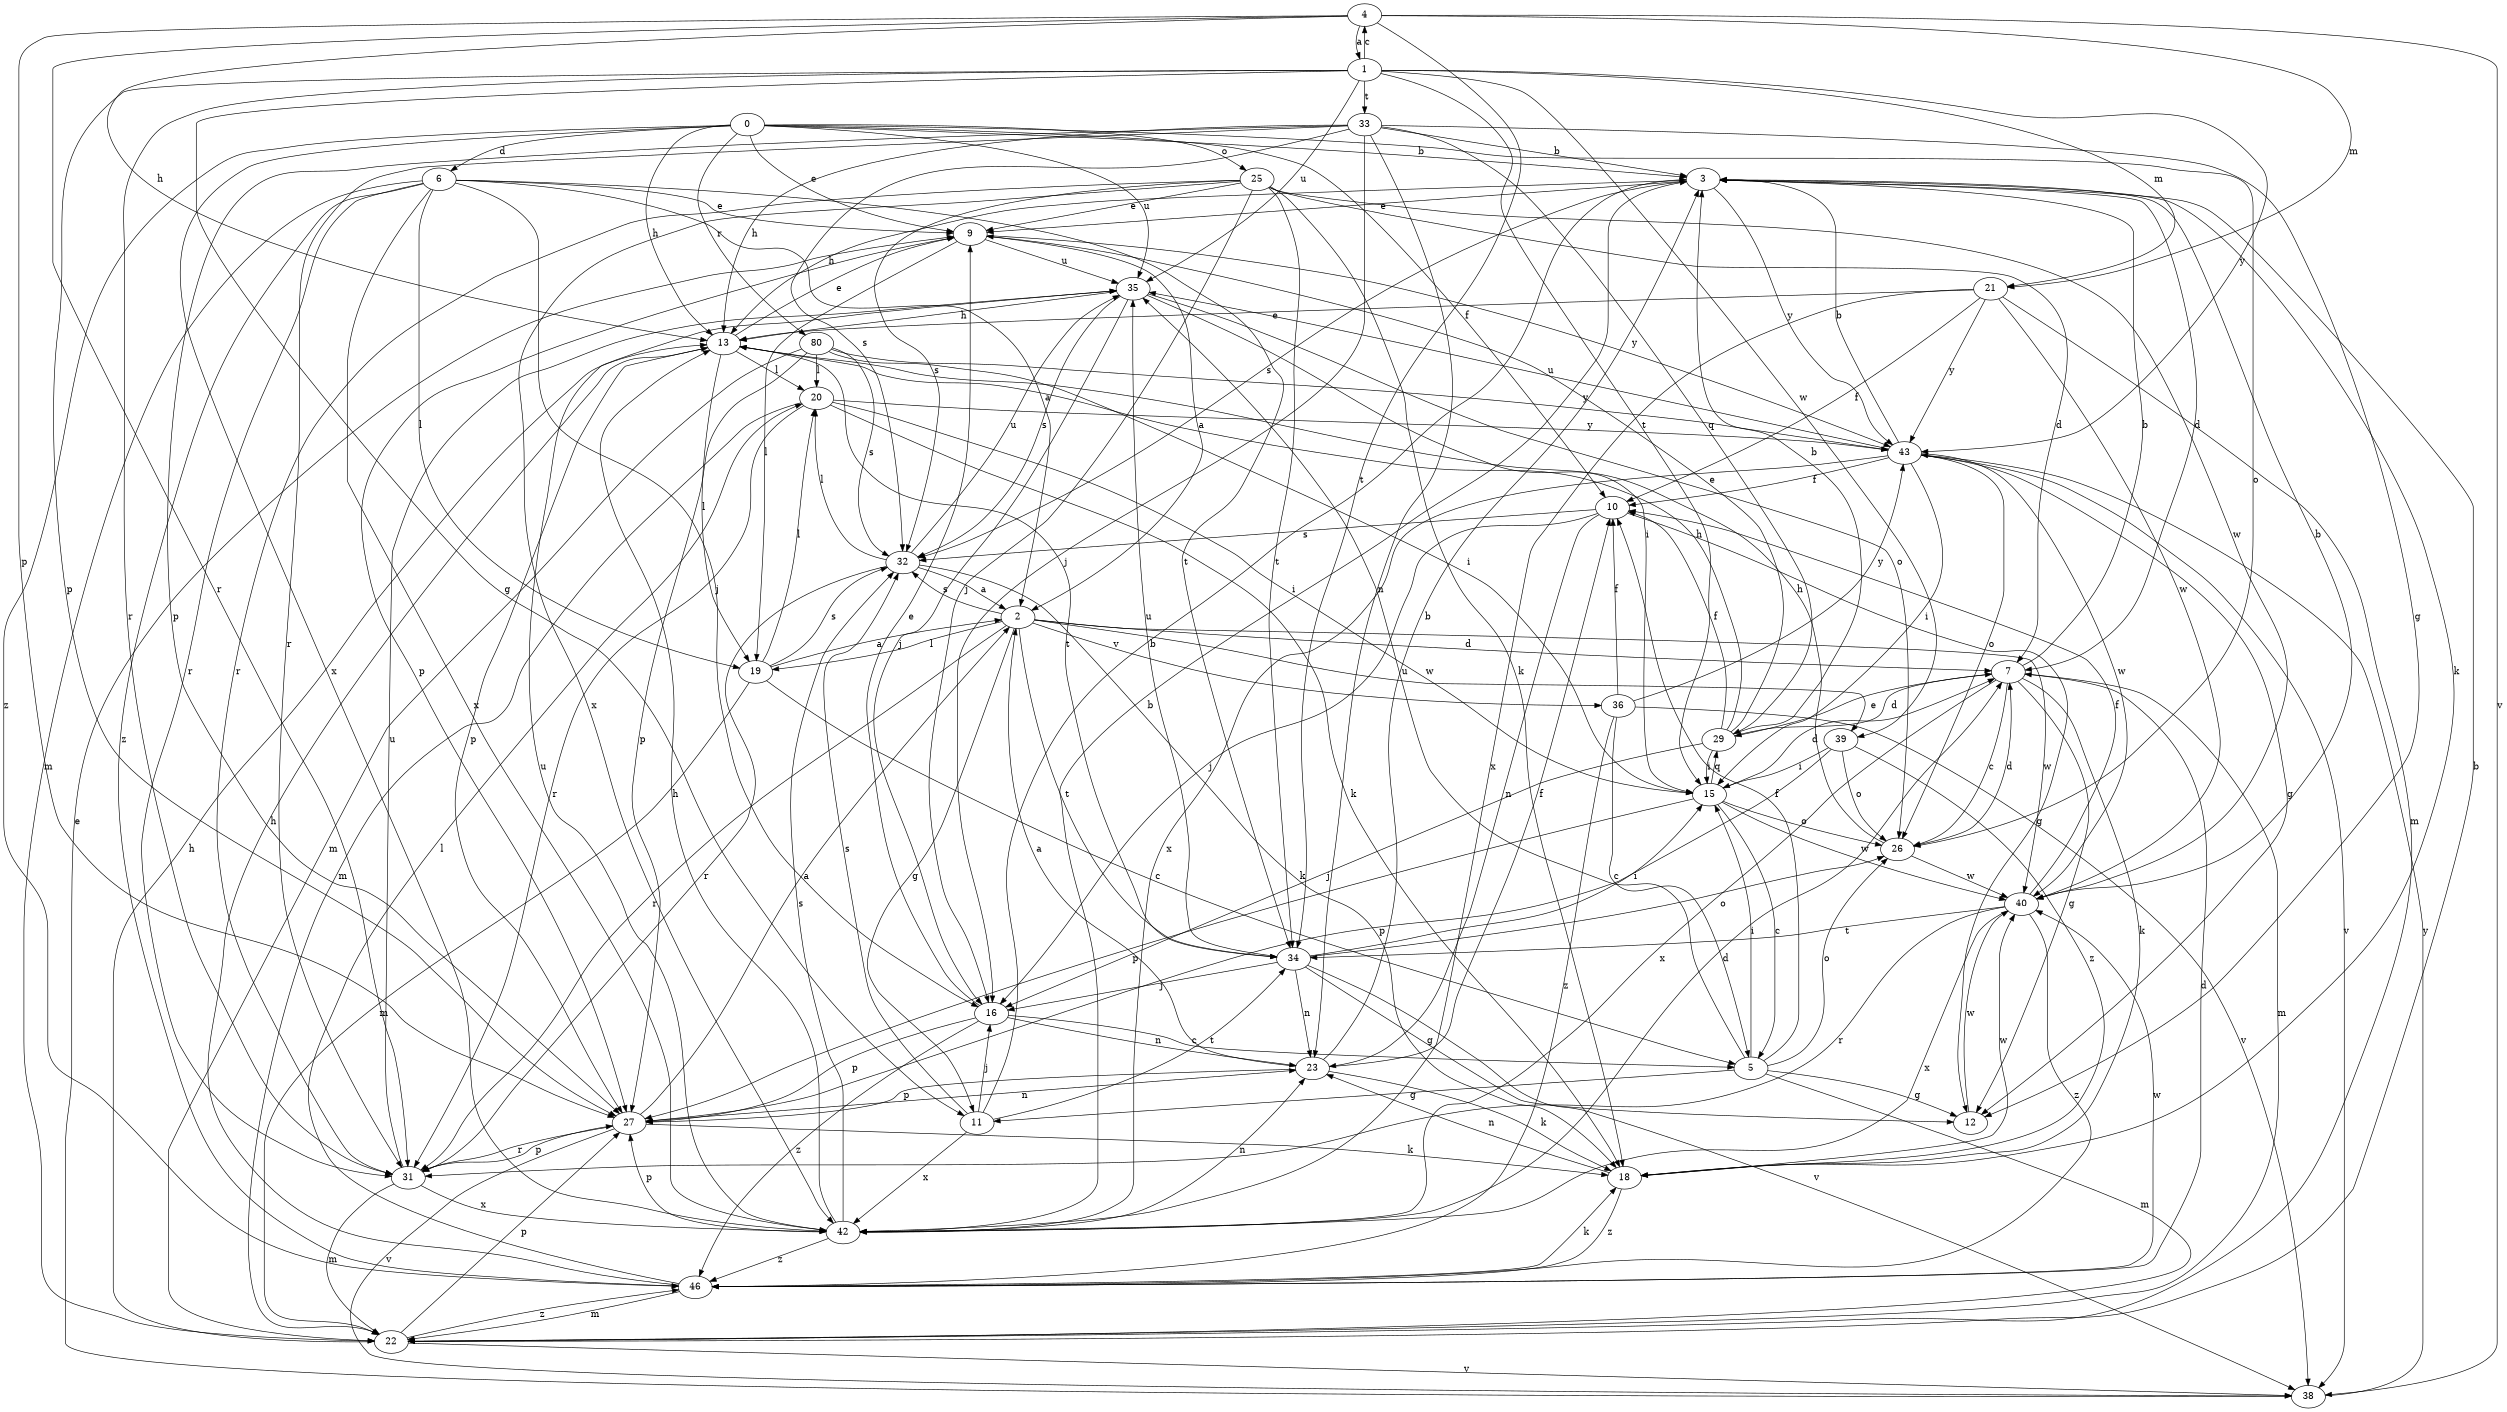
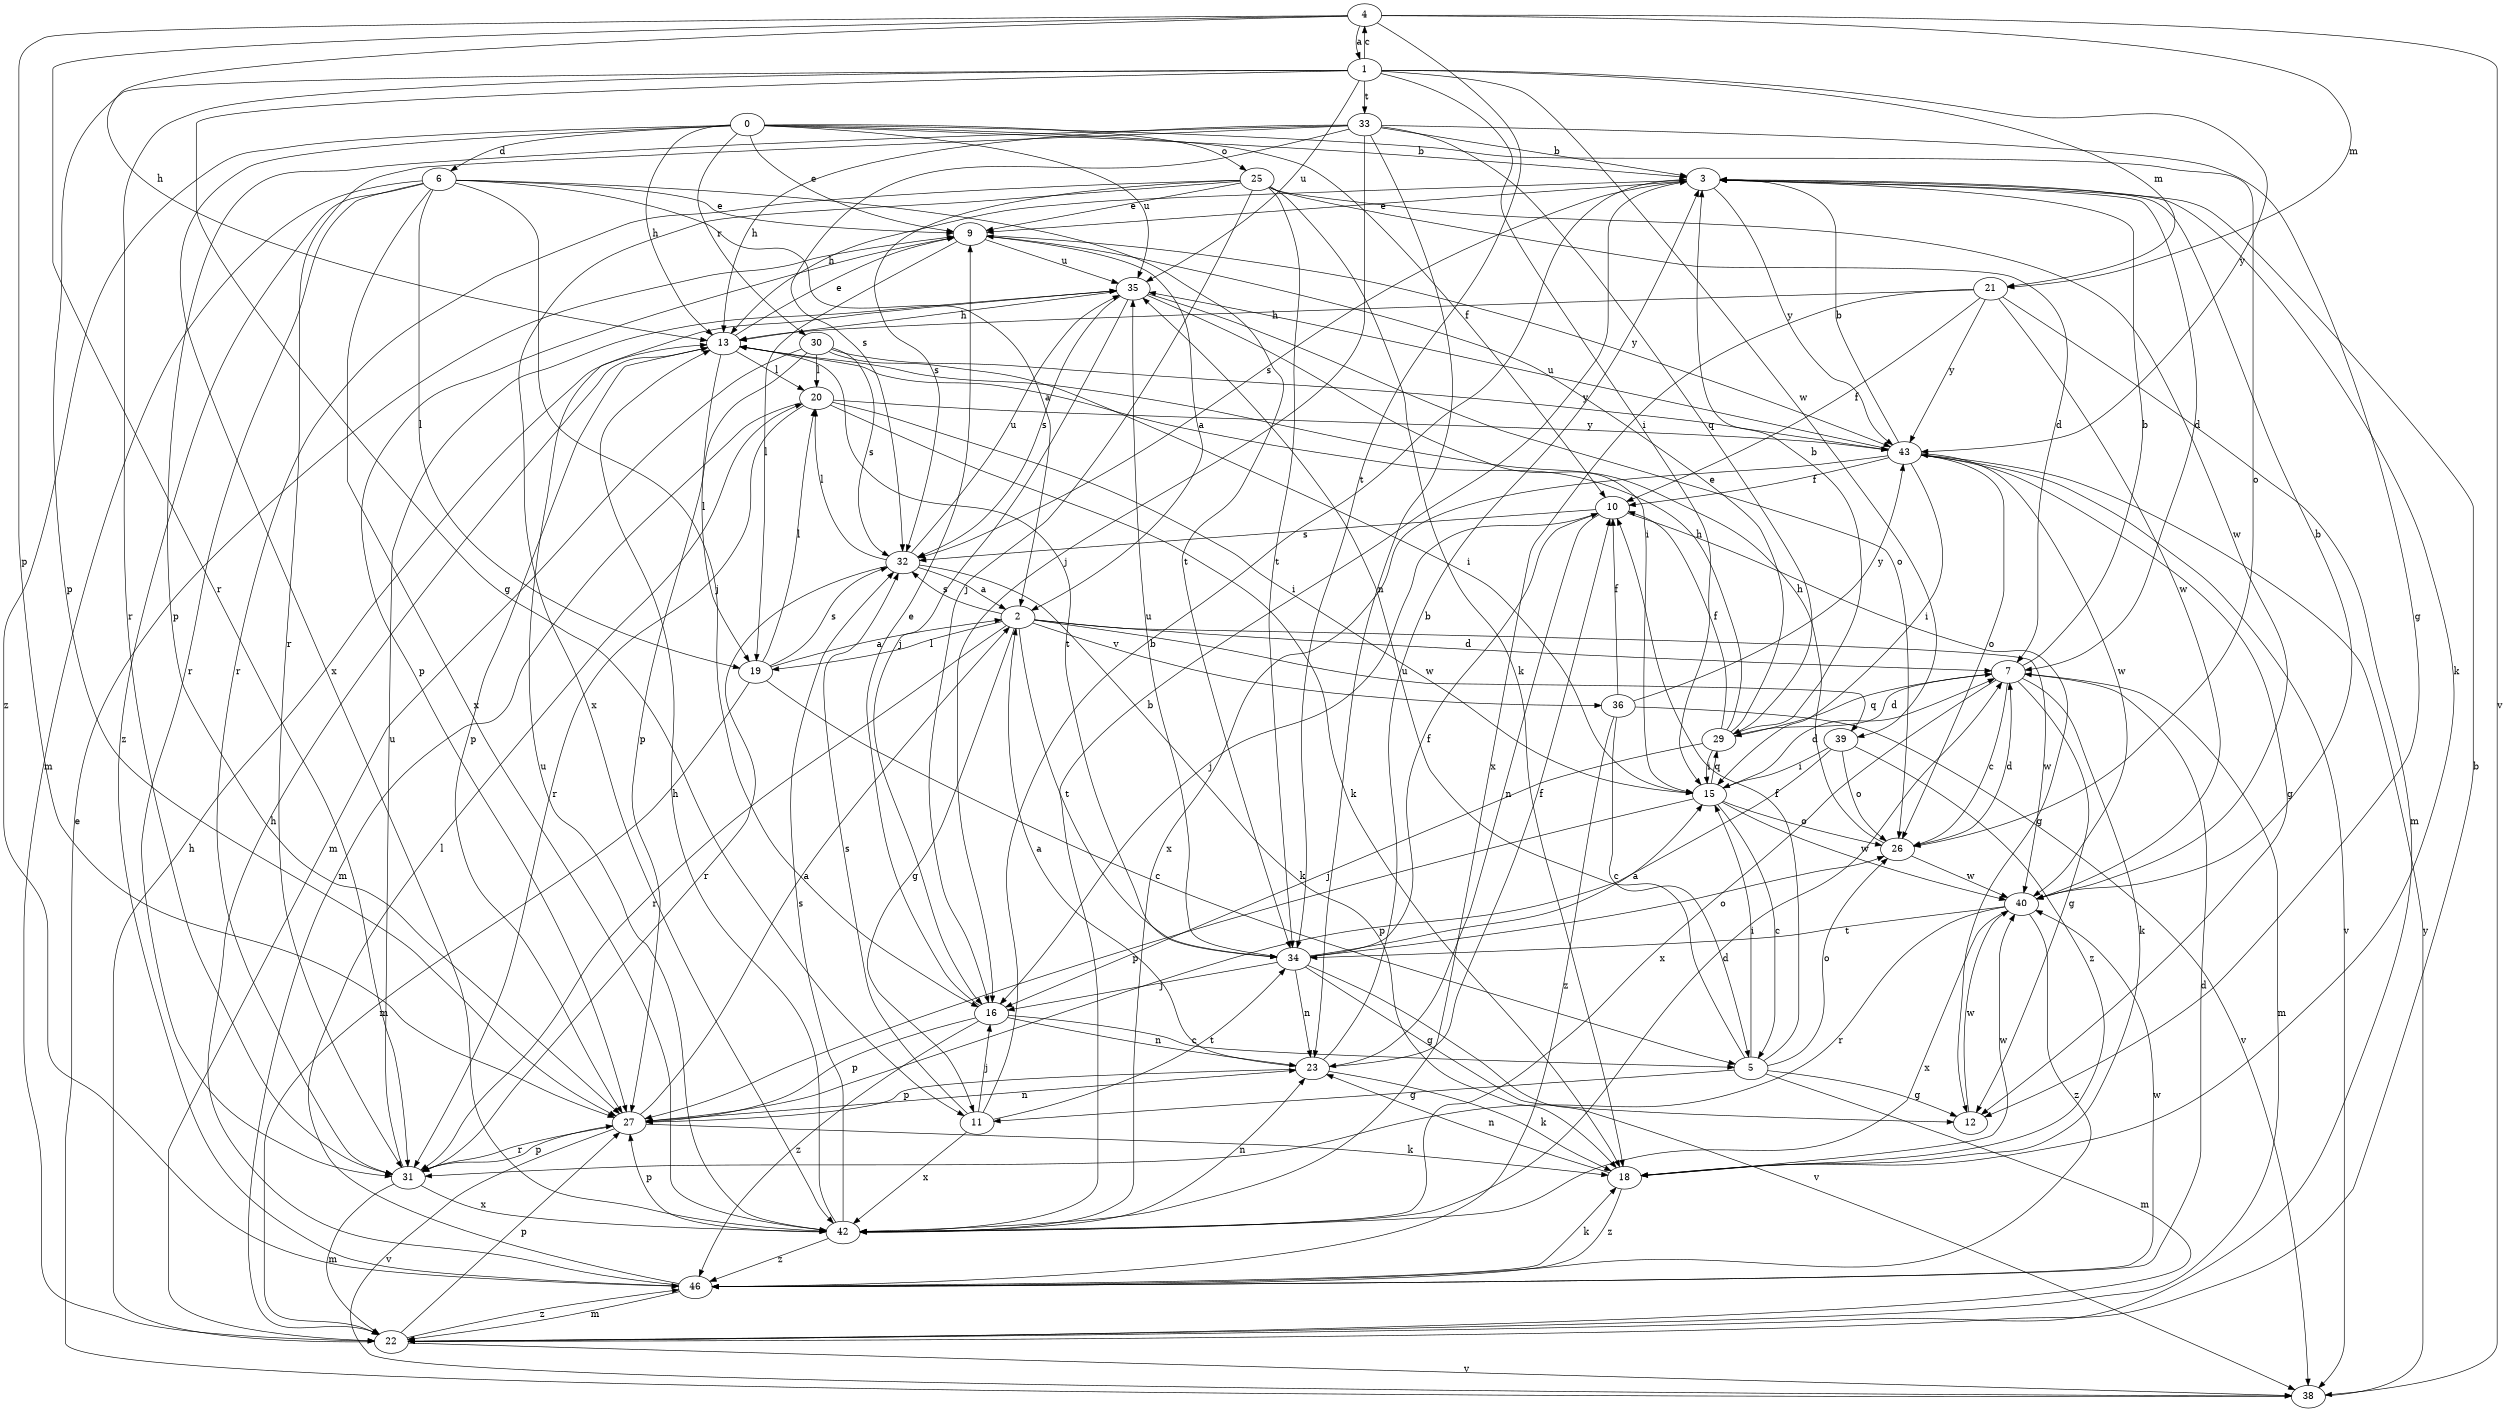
(1275, 316) -> (1275, 316)
(817, 344) -> (817, 344)
(1644, 426) -> (1644, 426)
(1989, 620) -> (1423, 739)
(1874, 706) -> (1874, 706)
(1636, 877) -> (1636, 877)
